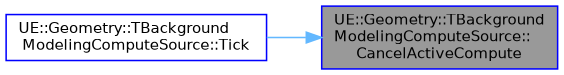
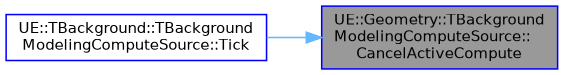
(136, 38) -> (136, 38)
